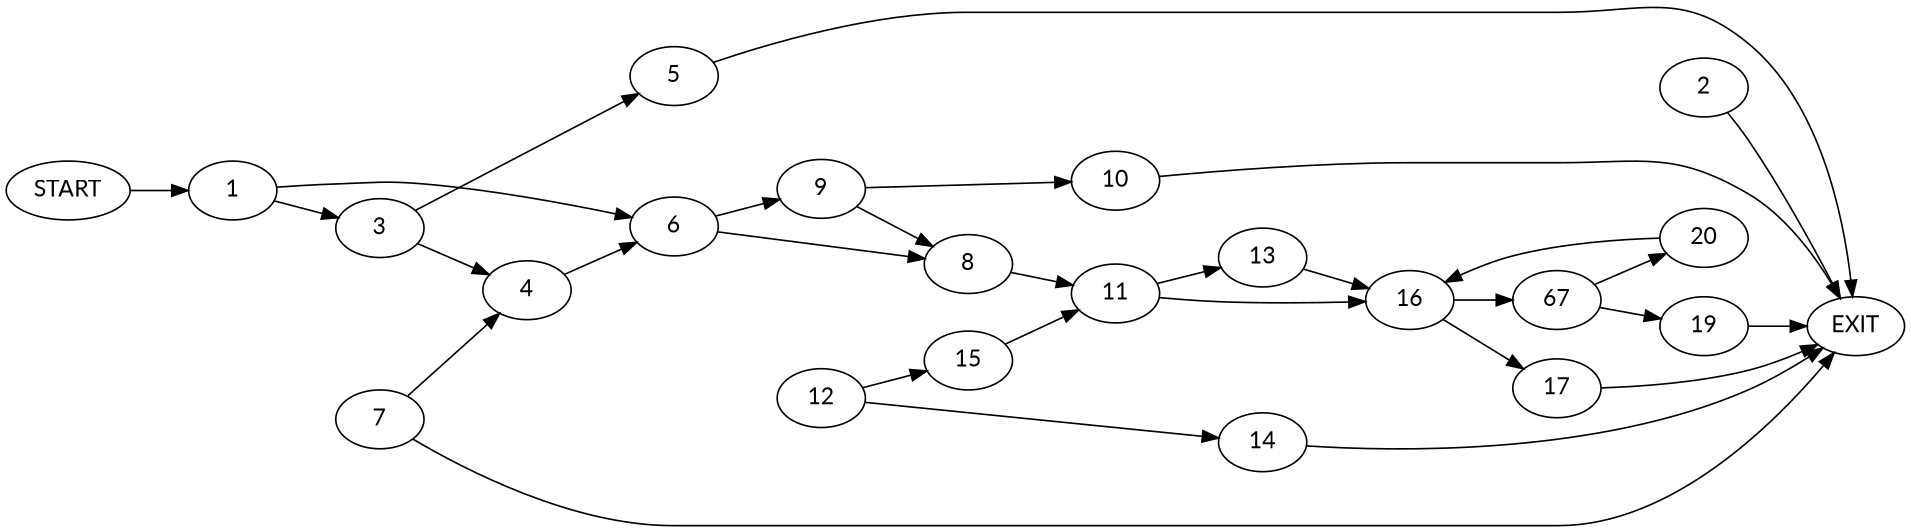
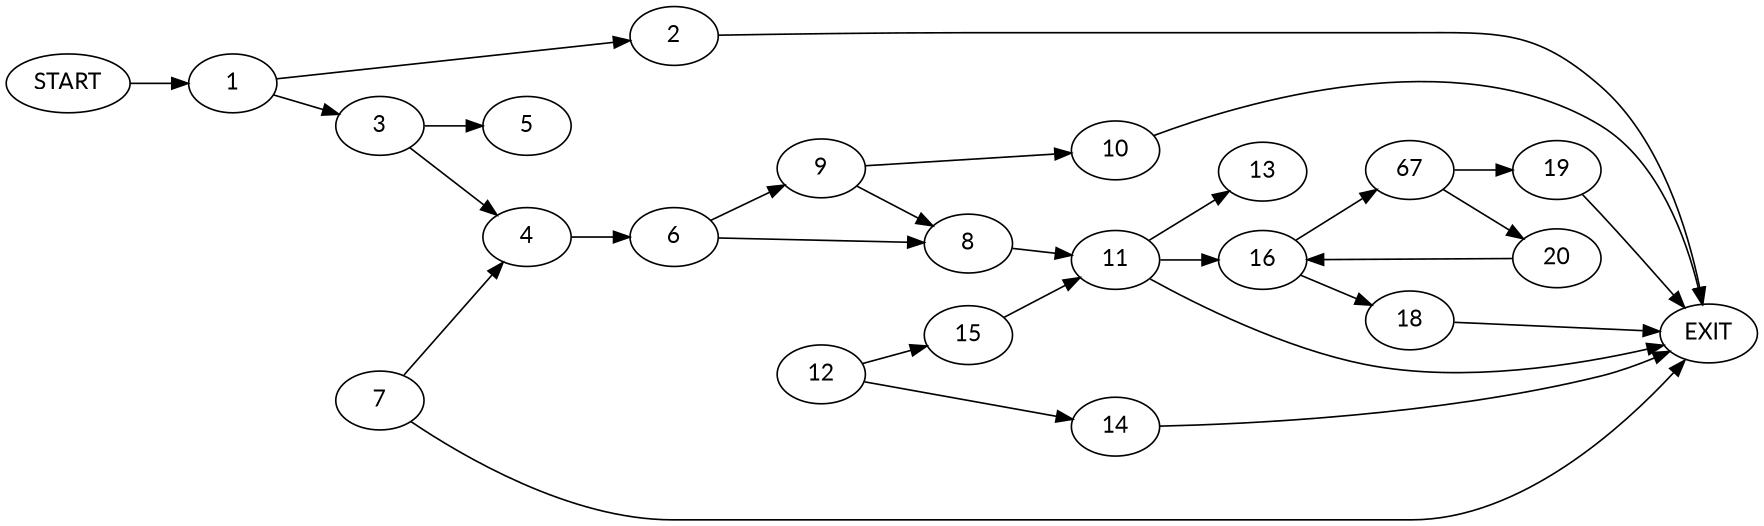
(1364, 12) -> (1391, 368)
(439, 185) -> (445, 61)
(1328, 276) -> none
(1557, 388) -> (1410, 320)
